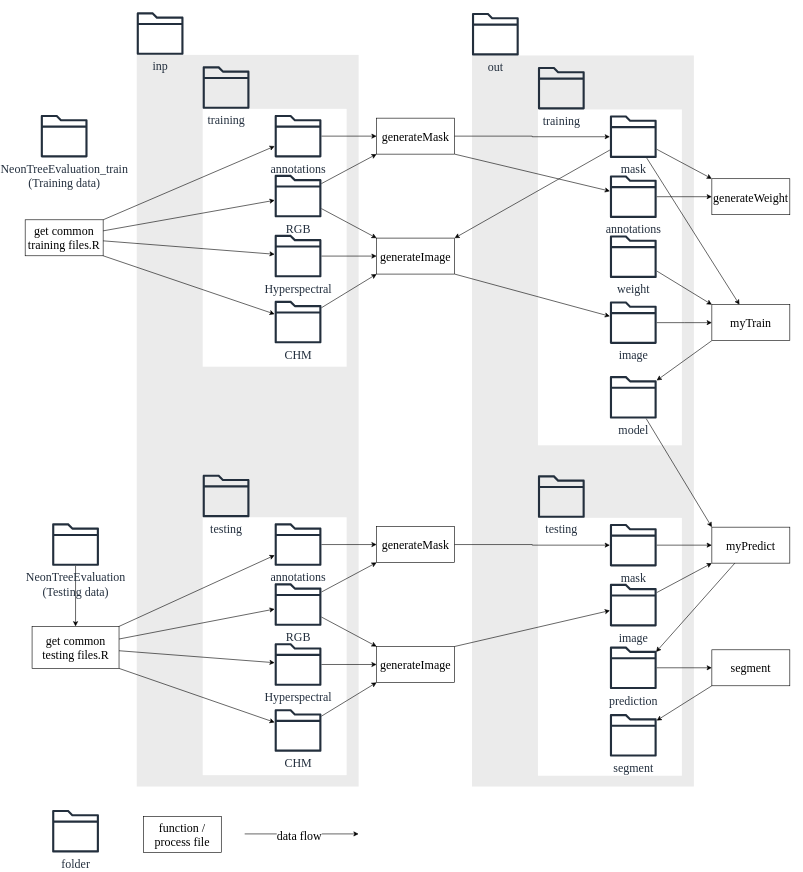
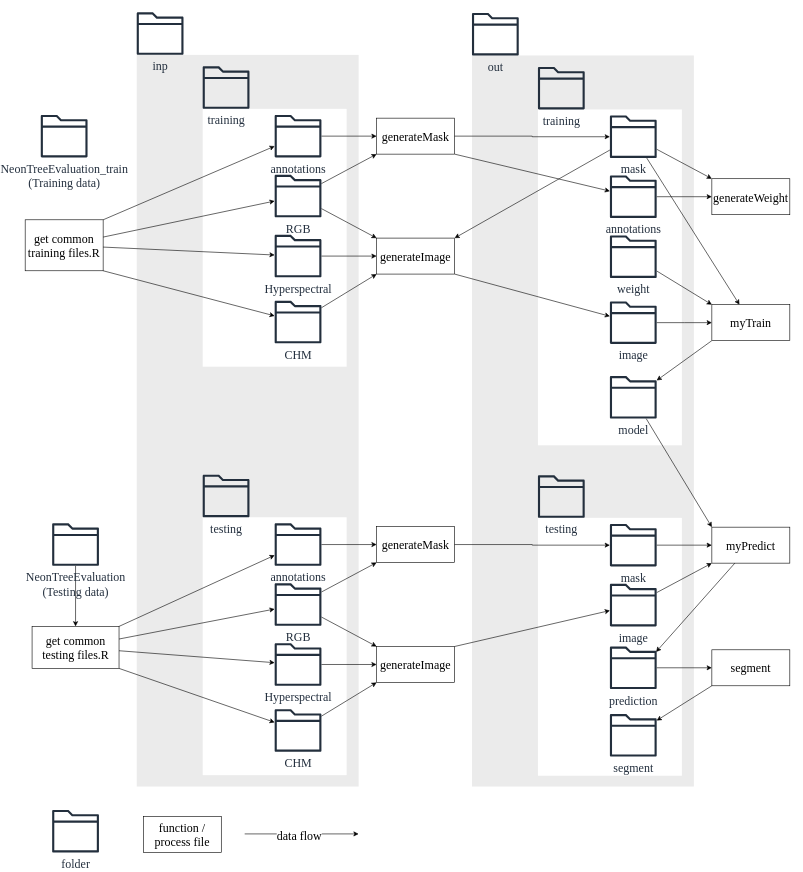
(64, 238) -> (64, 245)
